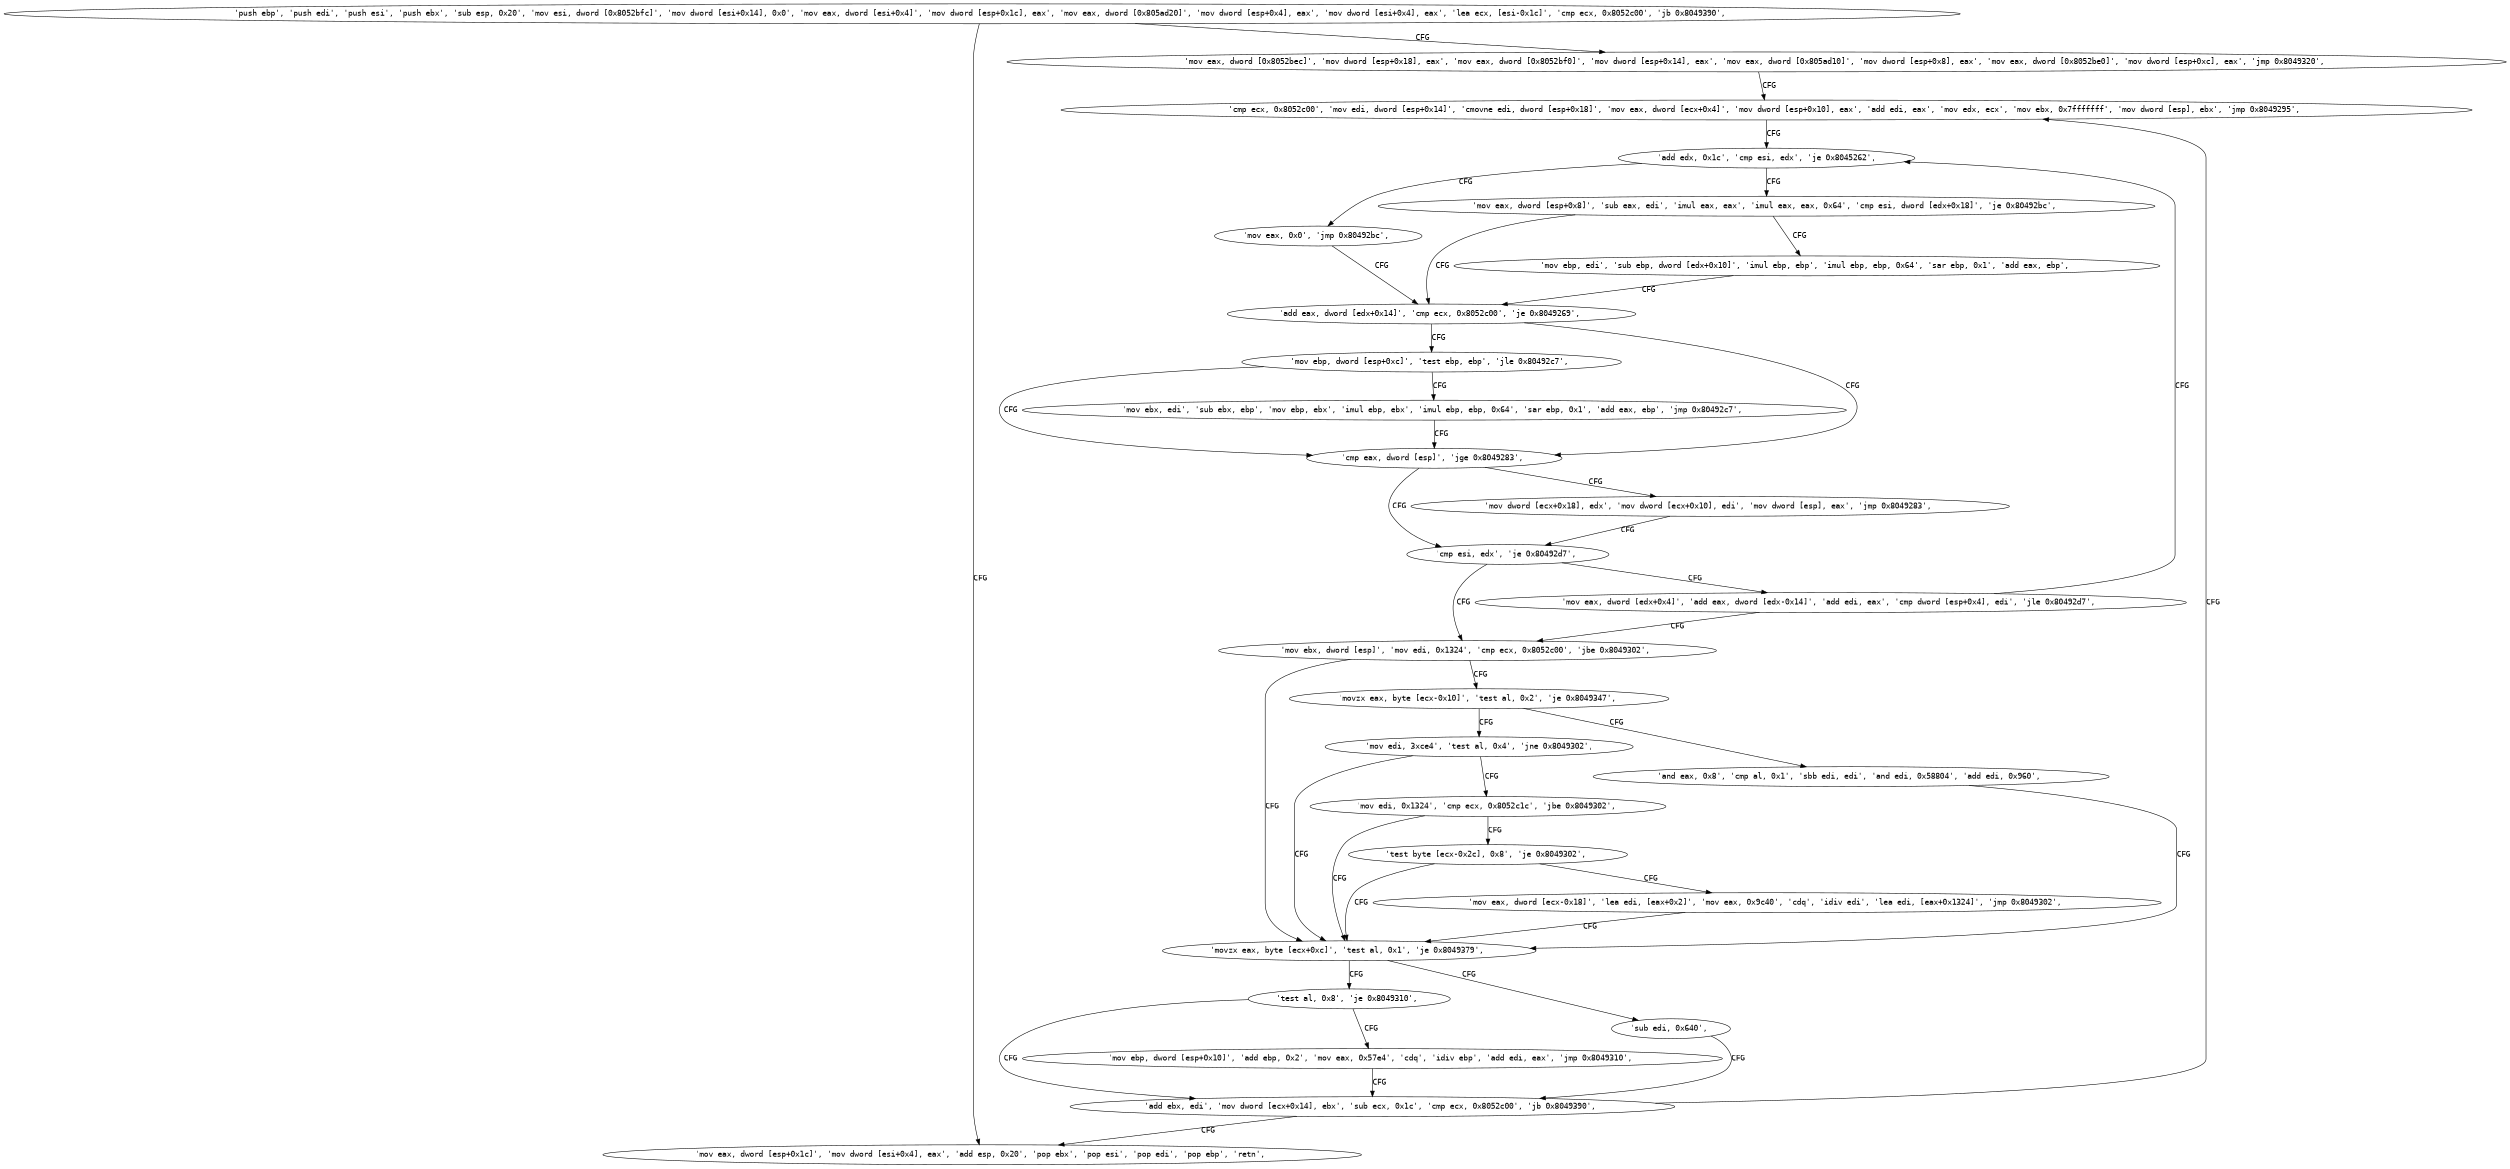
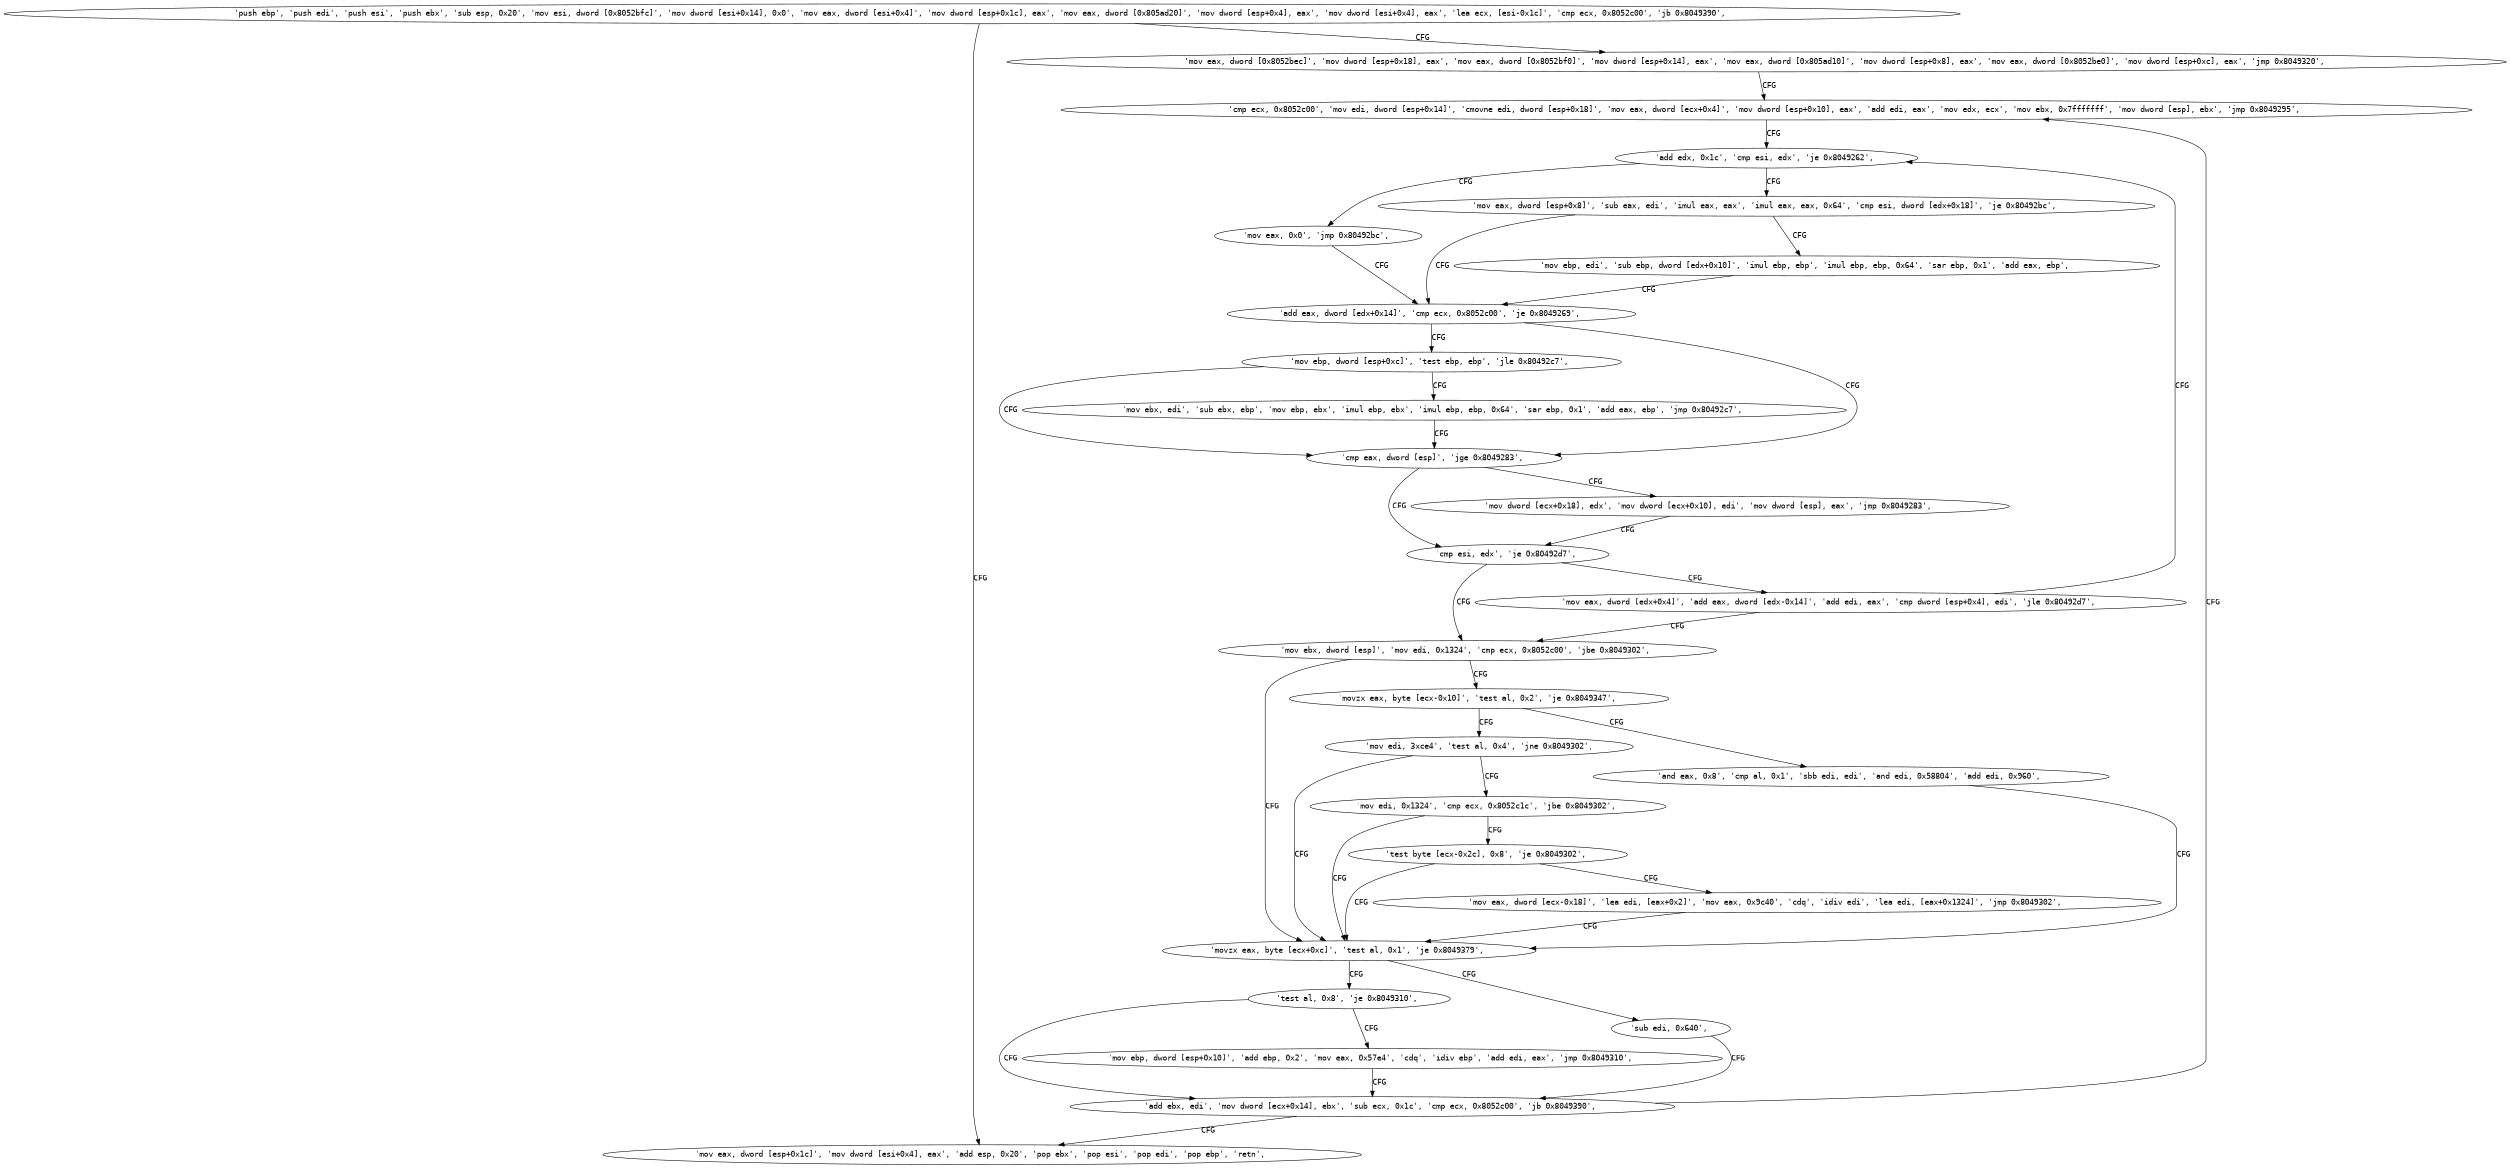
(1767, 158) -> (1767, 158)
